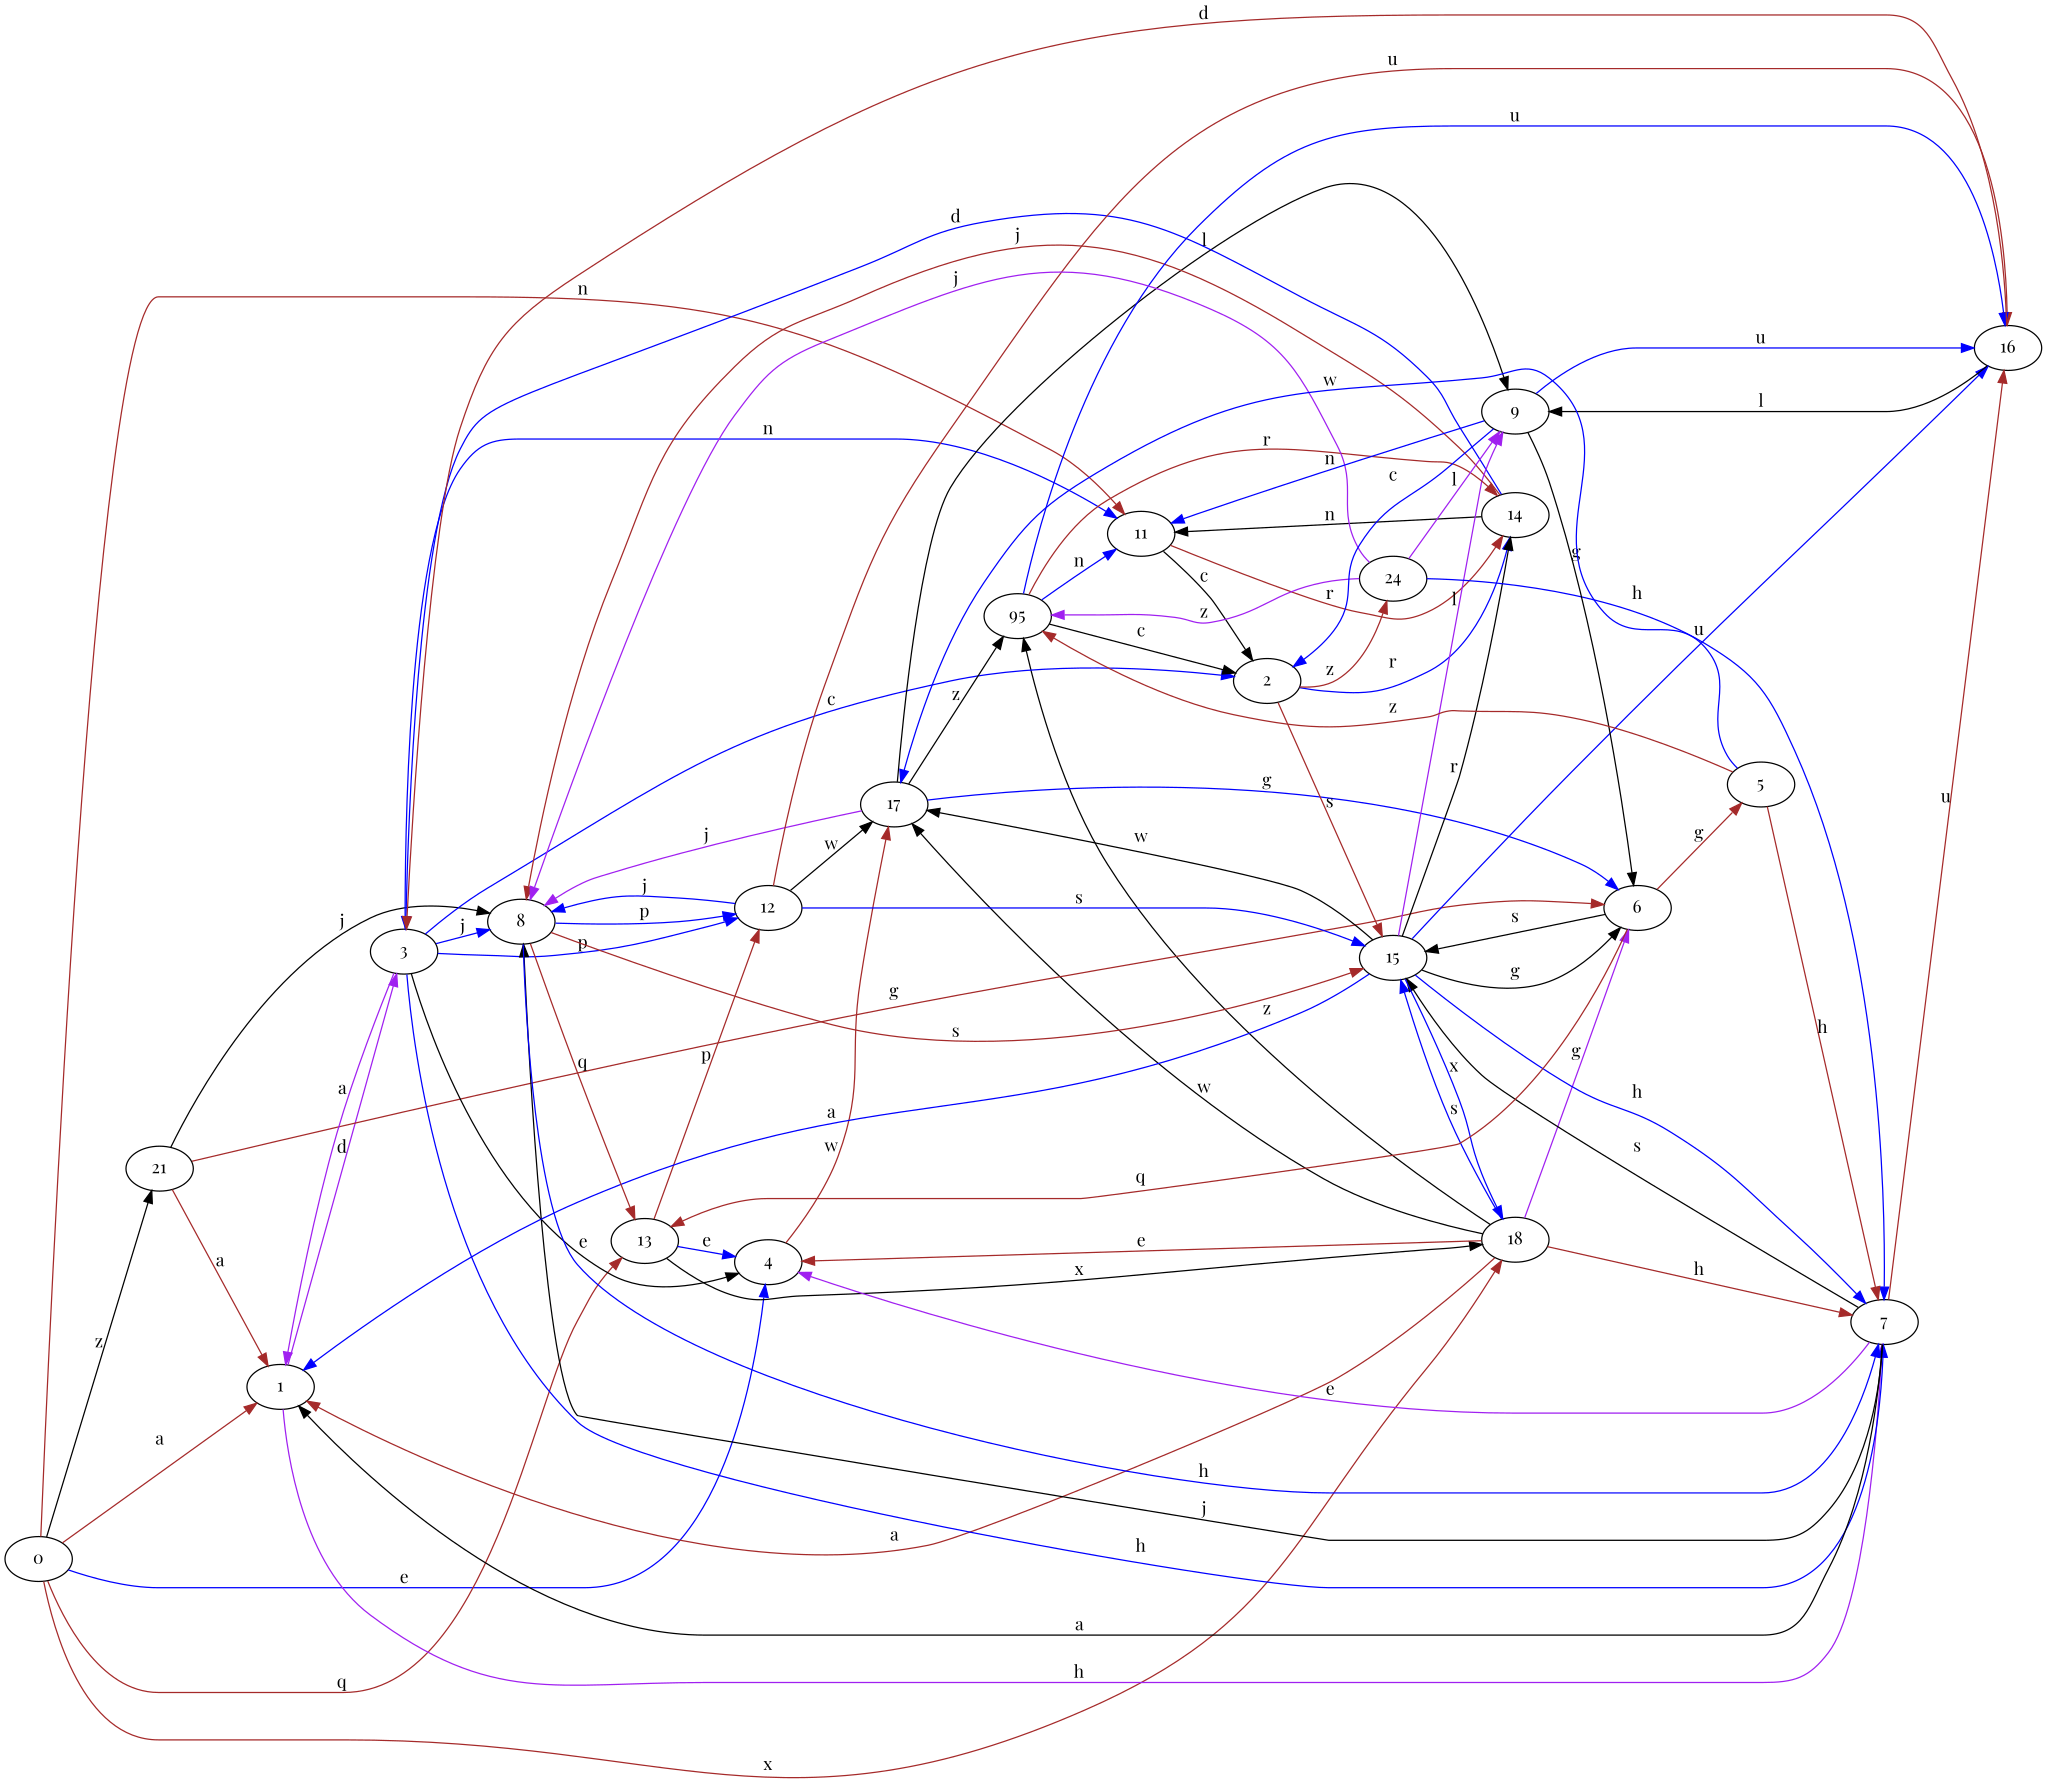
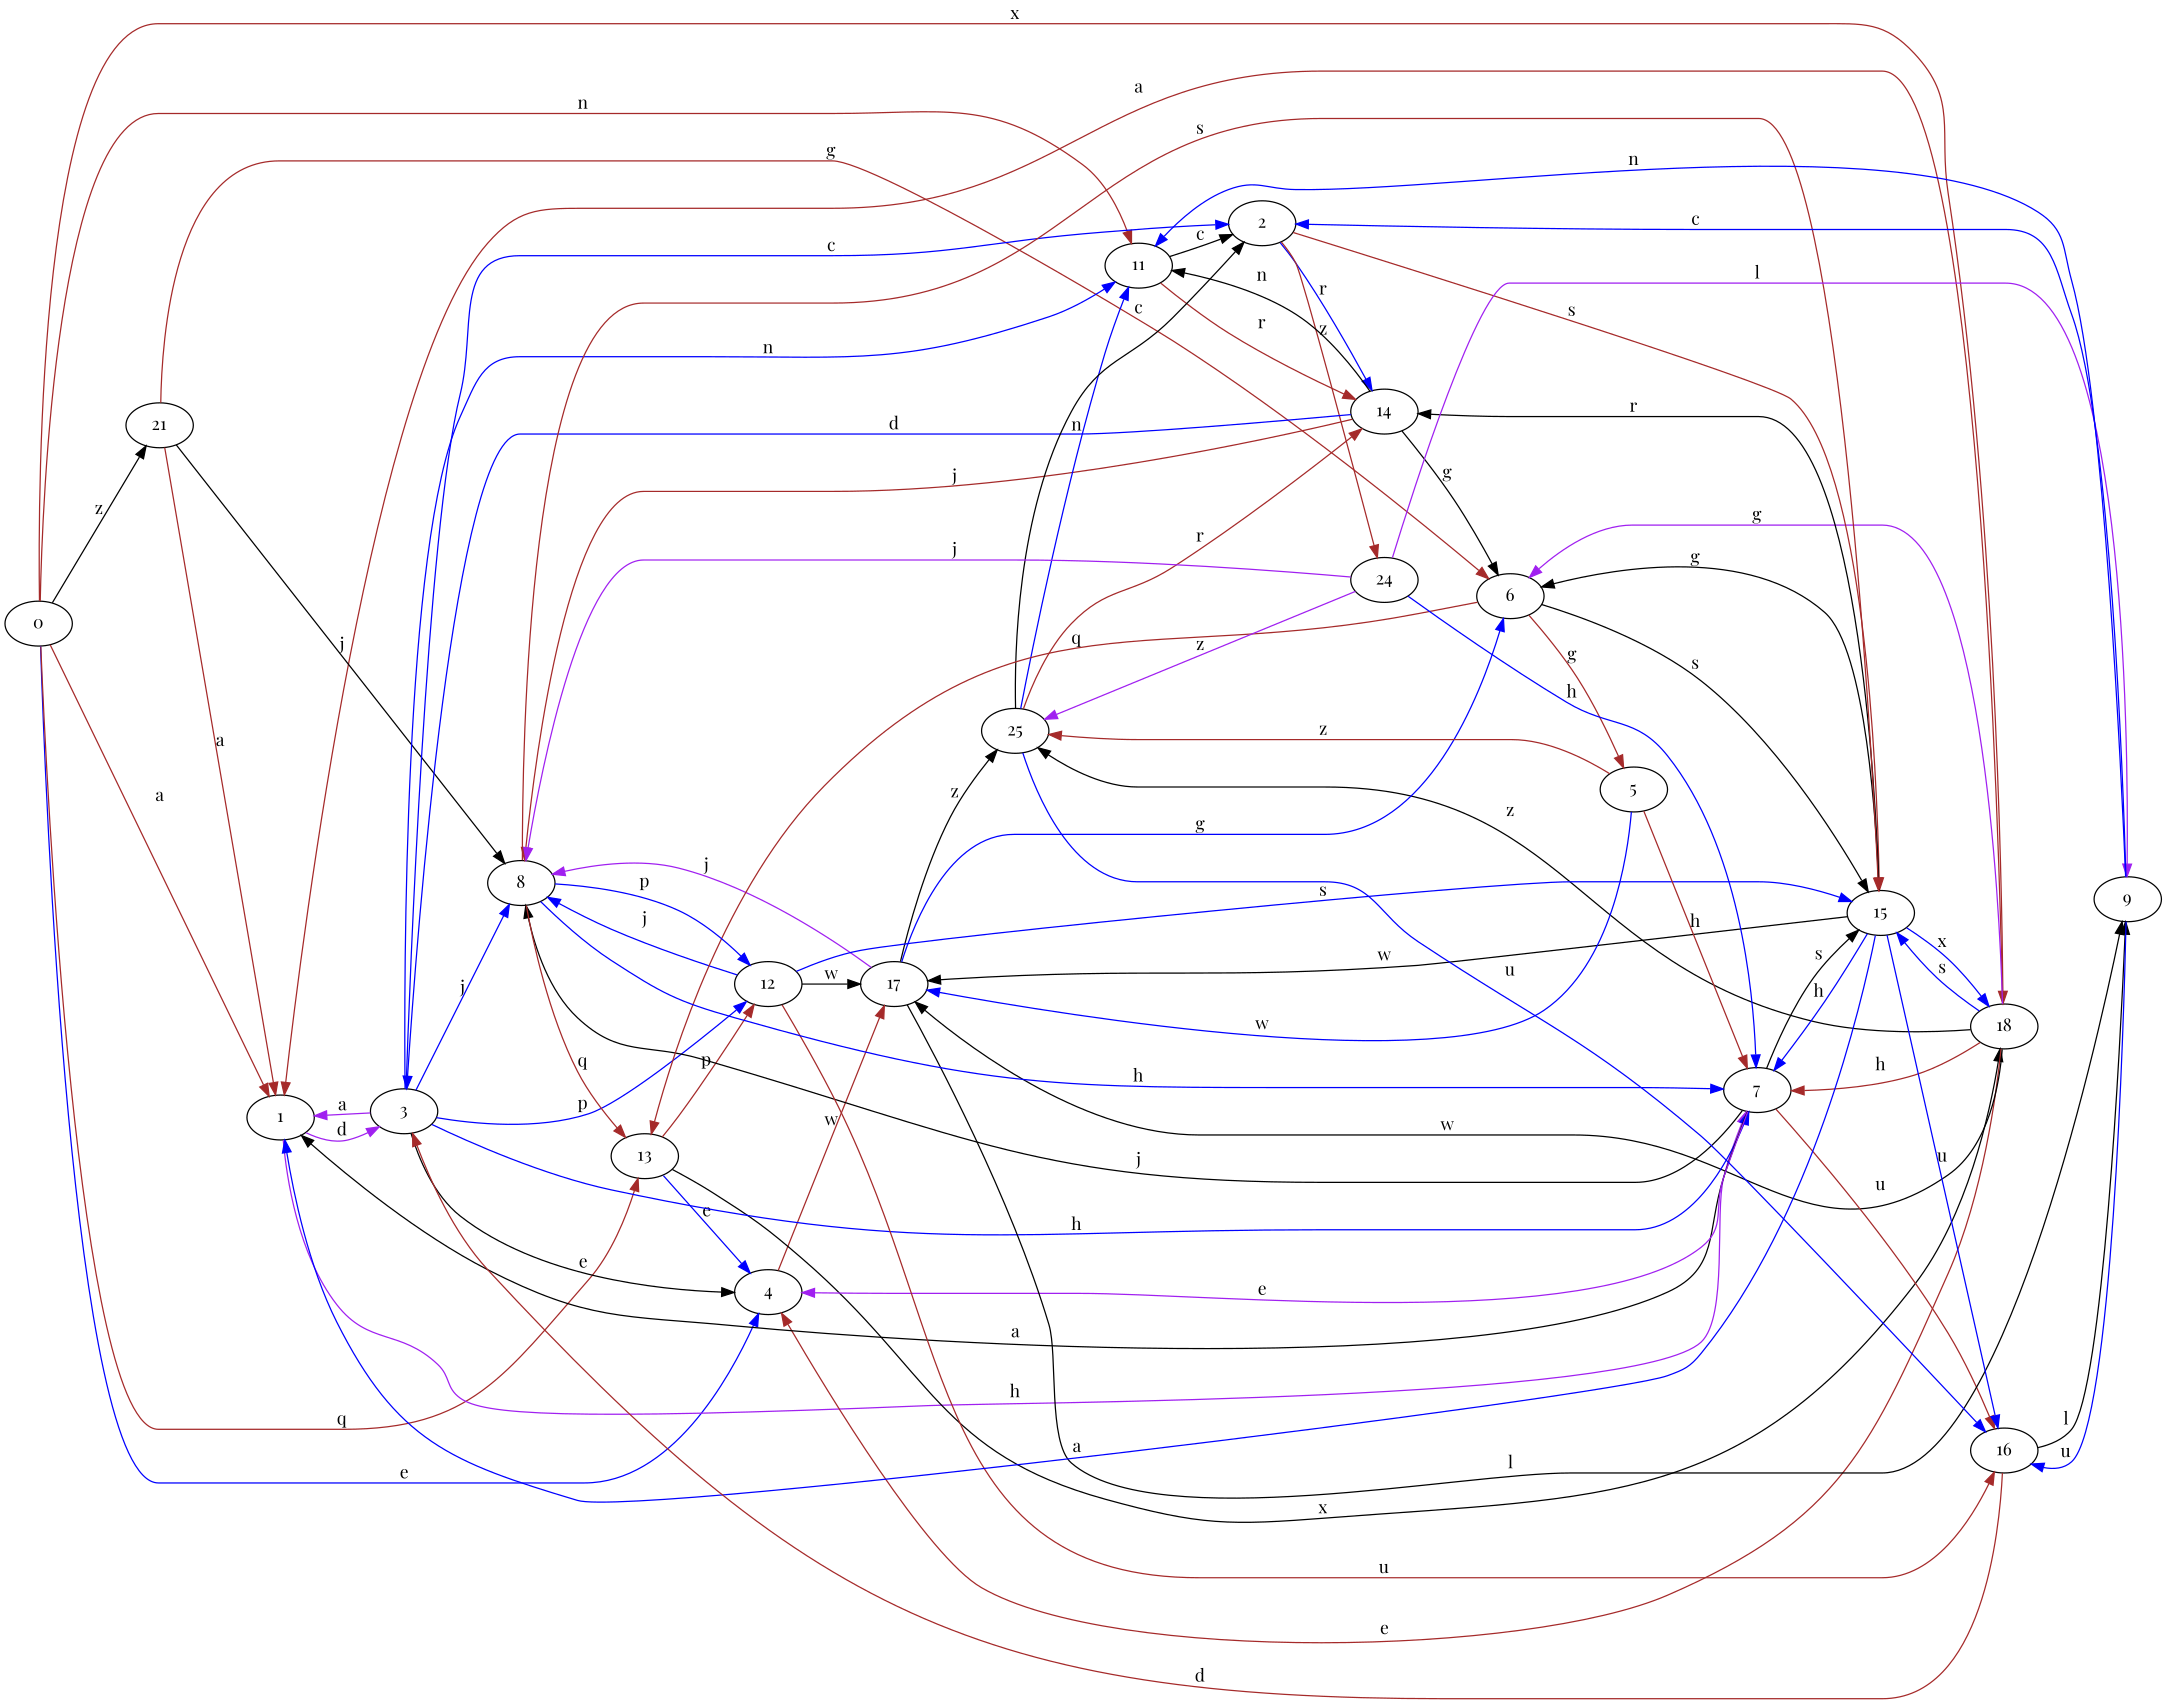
(1018, 616) -> (1015, 731)
(1593, 649) -> (1451, 495)
(1444, 688) -> none
